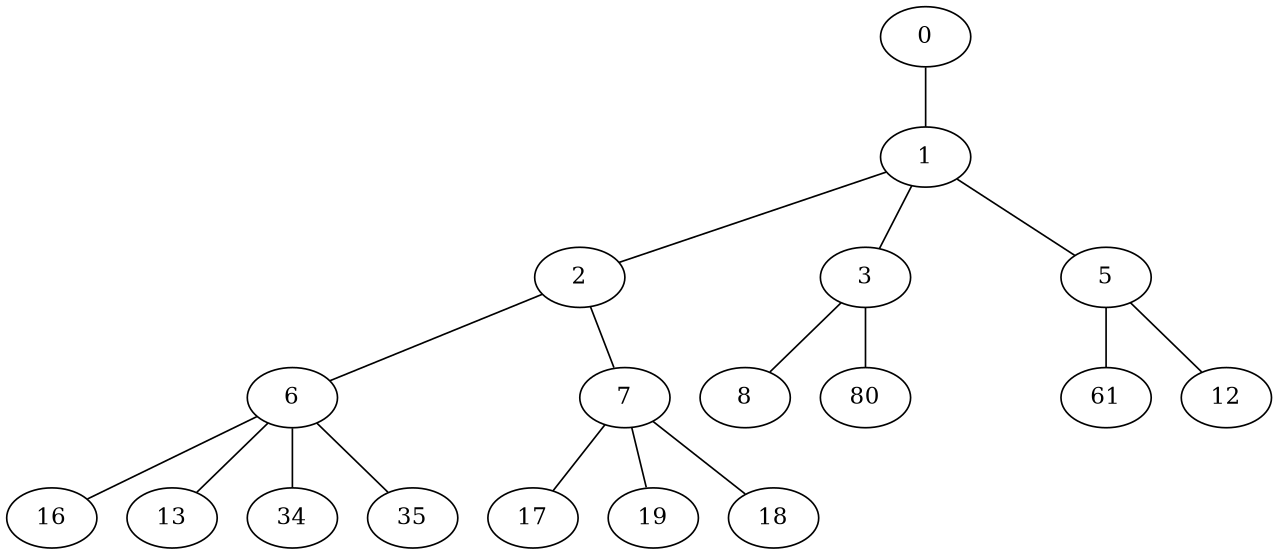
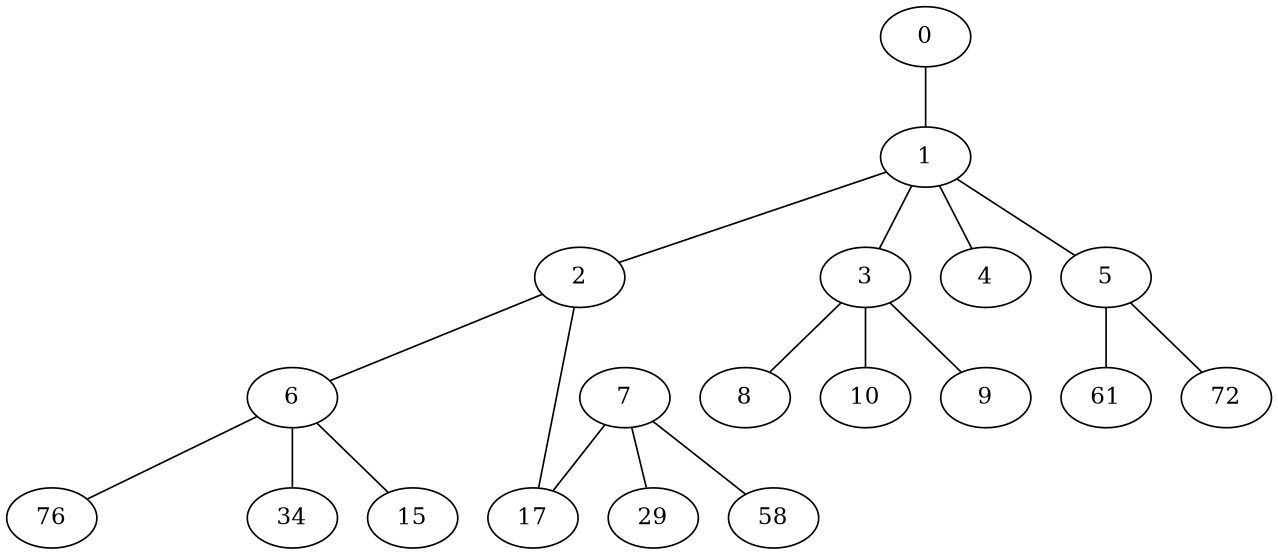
none -> (986, 277)
(602, 337) -> (556, 398)
(865, 398) -> (865, 398)
none -> (986, 398)
(1226, 398) -> (1226, 398)
(52, 518) -> (52, 518)
(172, 518) -> none
(413, 518) -> (413, 518)
(653, 518) -> (653, 518)
(774, 518) -> (774, 518)
